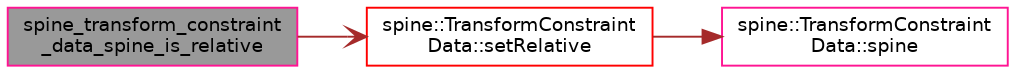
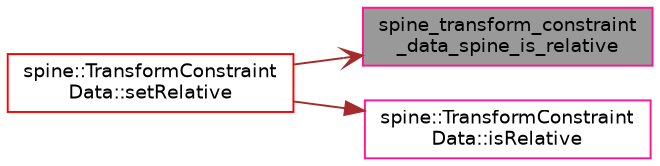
(322, 37) -> (318, 61)
(865, 37) -> (508, 129)
